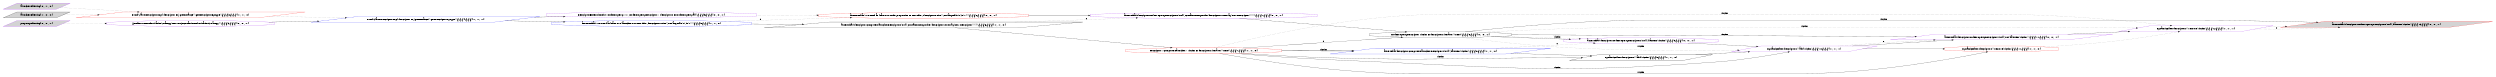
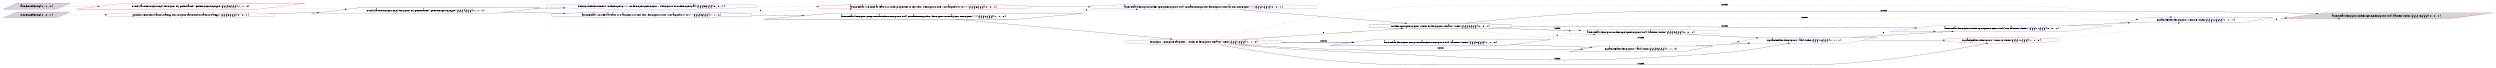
(37, 15) -> none
